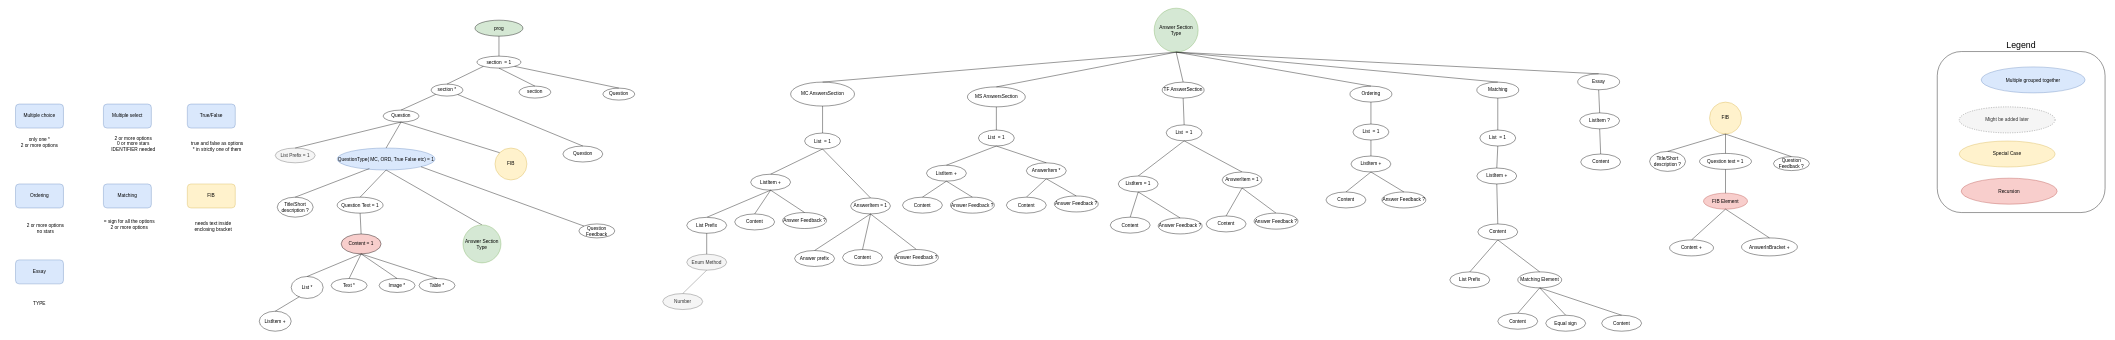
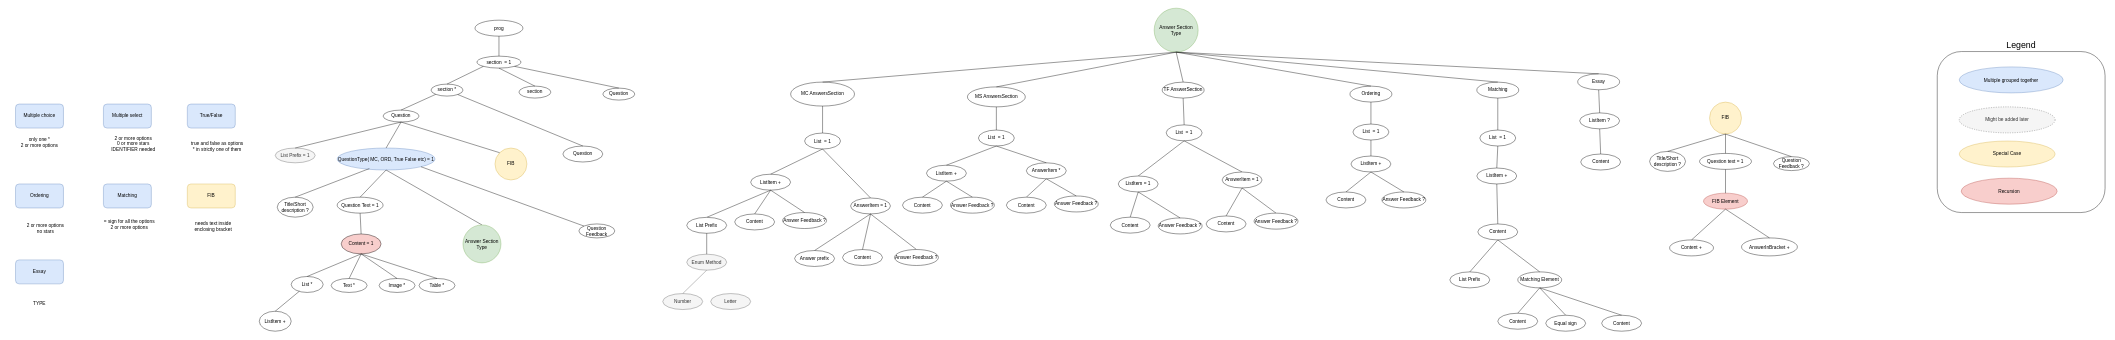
(498, 28) -> (498, 28)
(2034, 80) -> (2012, 80)
(306, 288) -> (306, 285)
none -> (730, 302)
